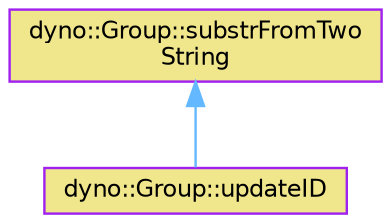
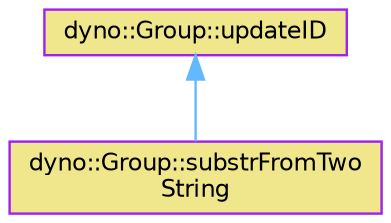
(196, 137) -> (196, 111)
